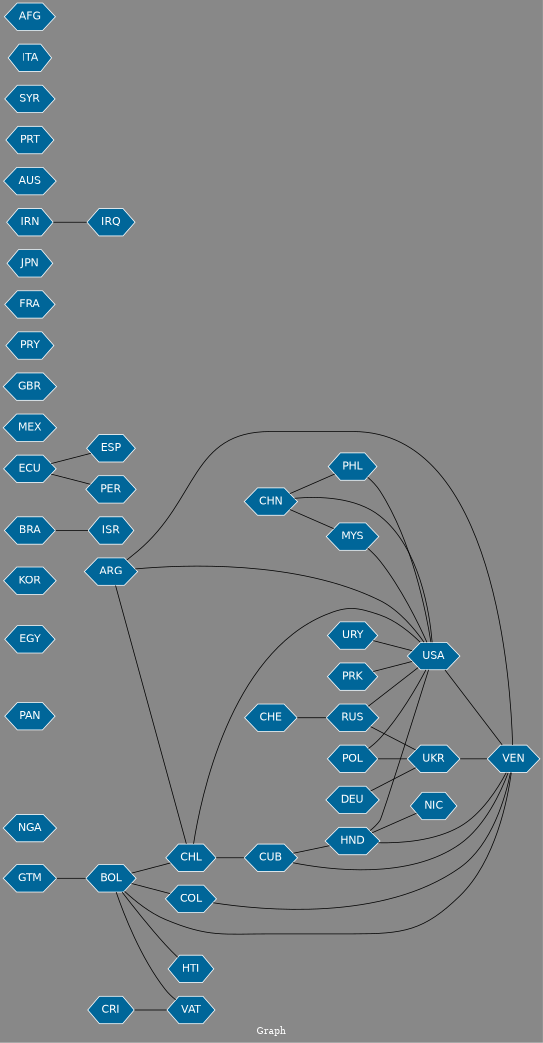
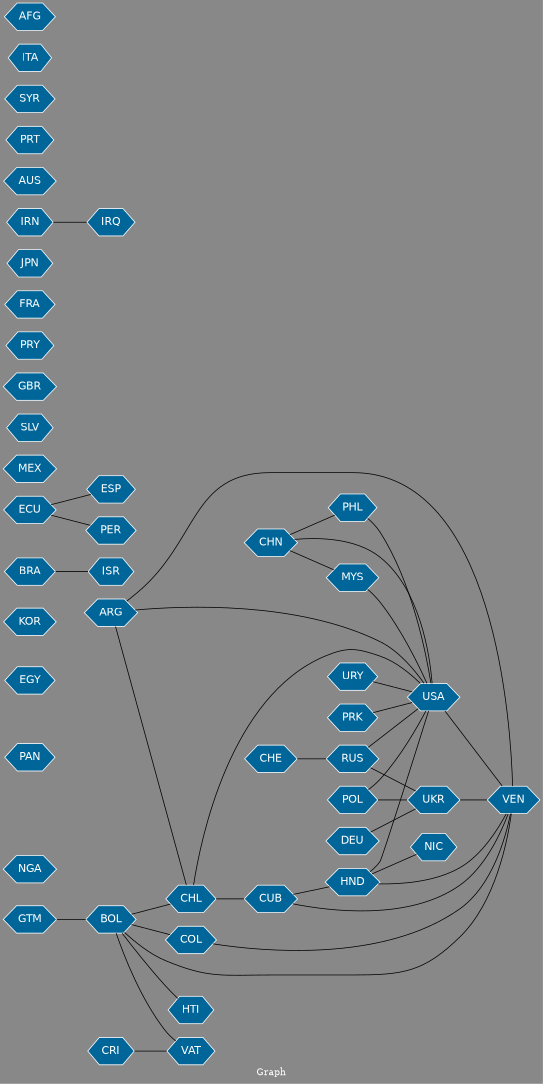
none -> (30, 428)
